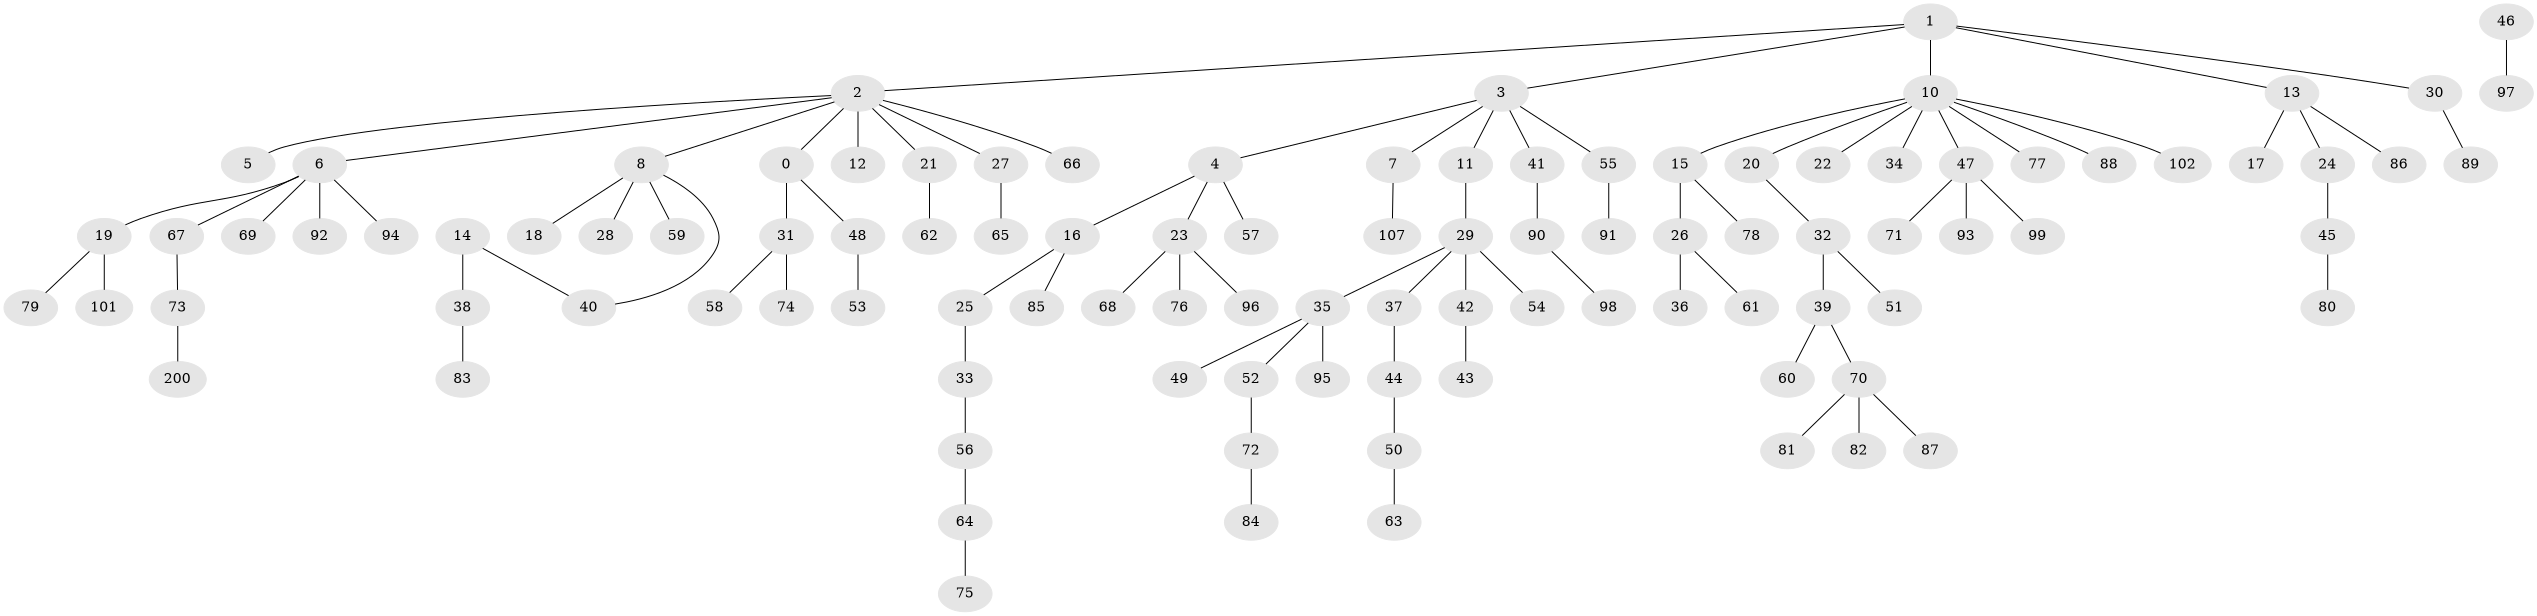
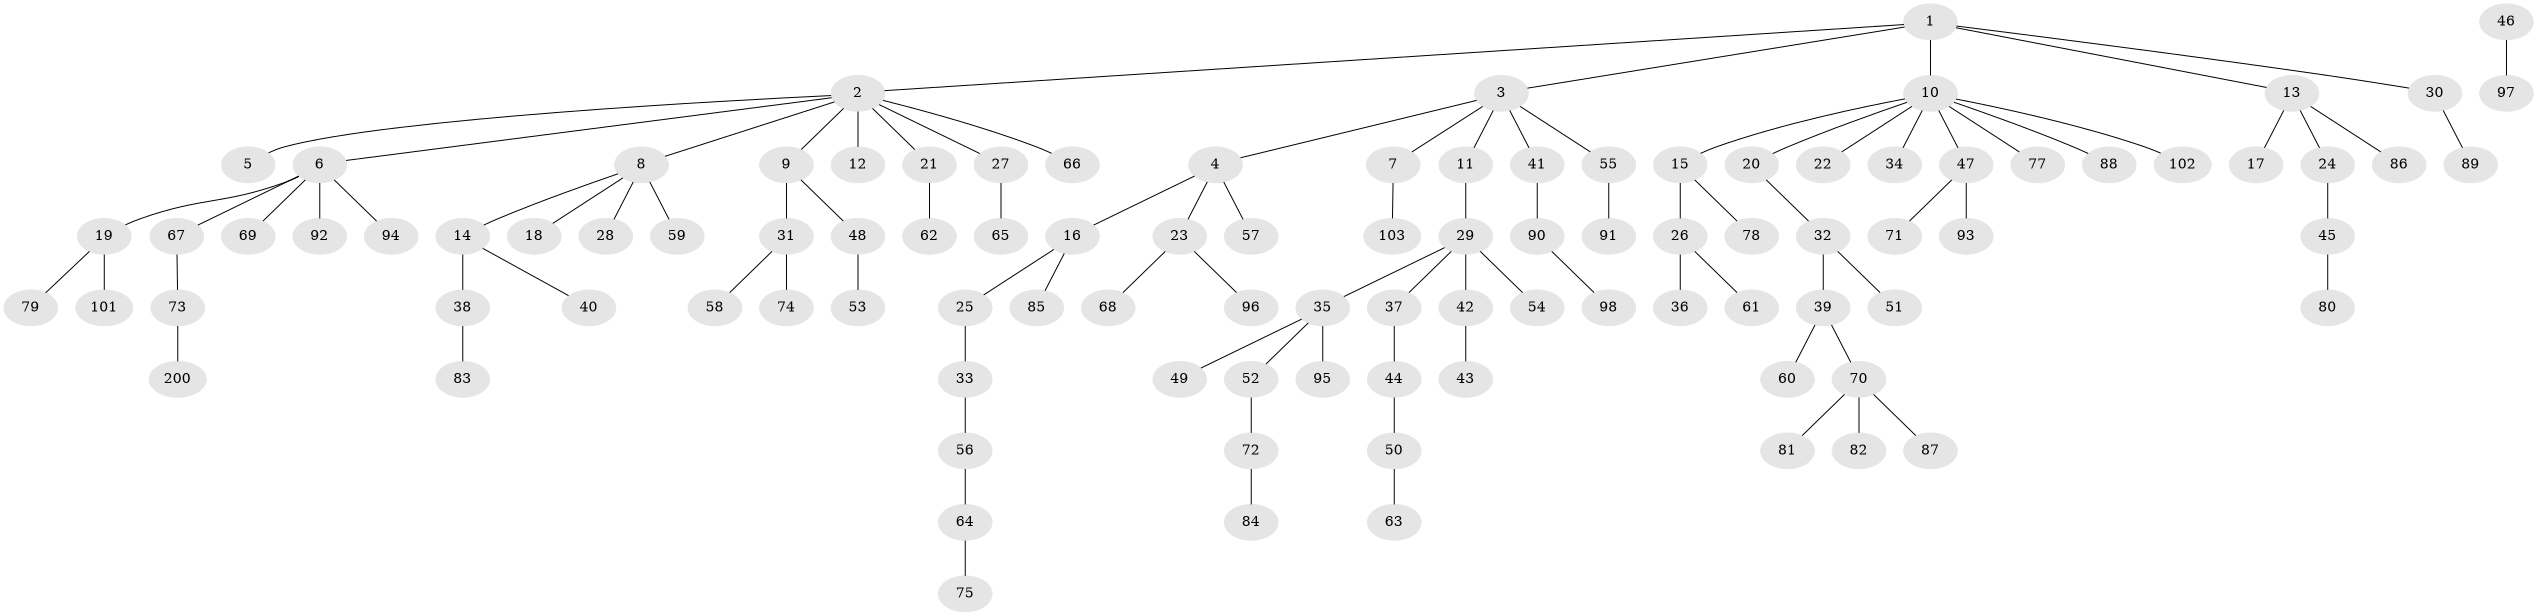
(786, 165) -> (786, 165)
(1392, 236) -> (1392, 236)
(2038, 236) -> none
(711, 257) -> (550, 198)
(1180, 308) -> none
